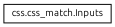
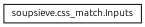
(58, 14) -> (73, 14)
